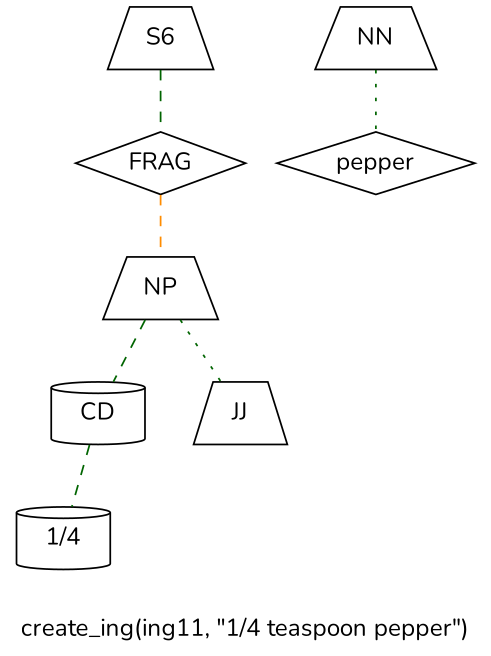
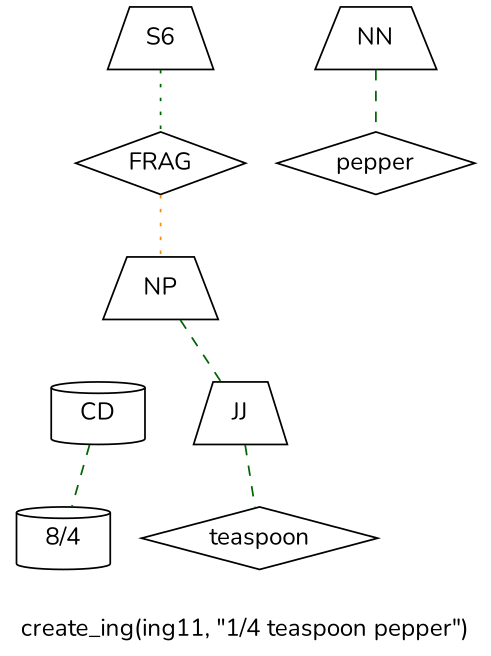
(161, 101) -> (161, 101)
(376, 101) -> (376, 101)
(161, 226) -> (161, 226)
(129, 351) -> none
(201, 351) -> (201, 351)
(63, 538) -> (63, 538)
none -> (260, 538)
